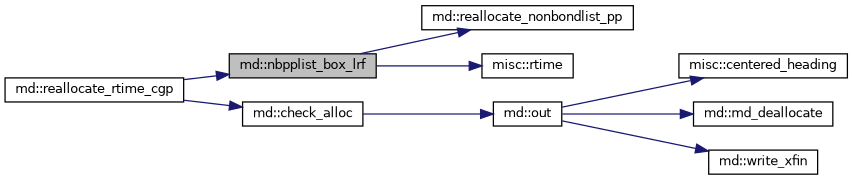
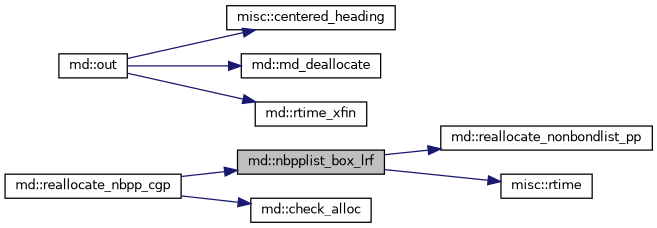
(94, 90) -> (93, 186)
(422, 114) -> none
(763, 162) -> (311, 114)
